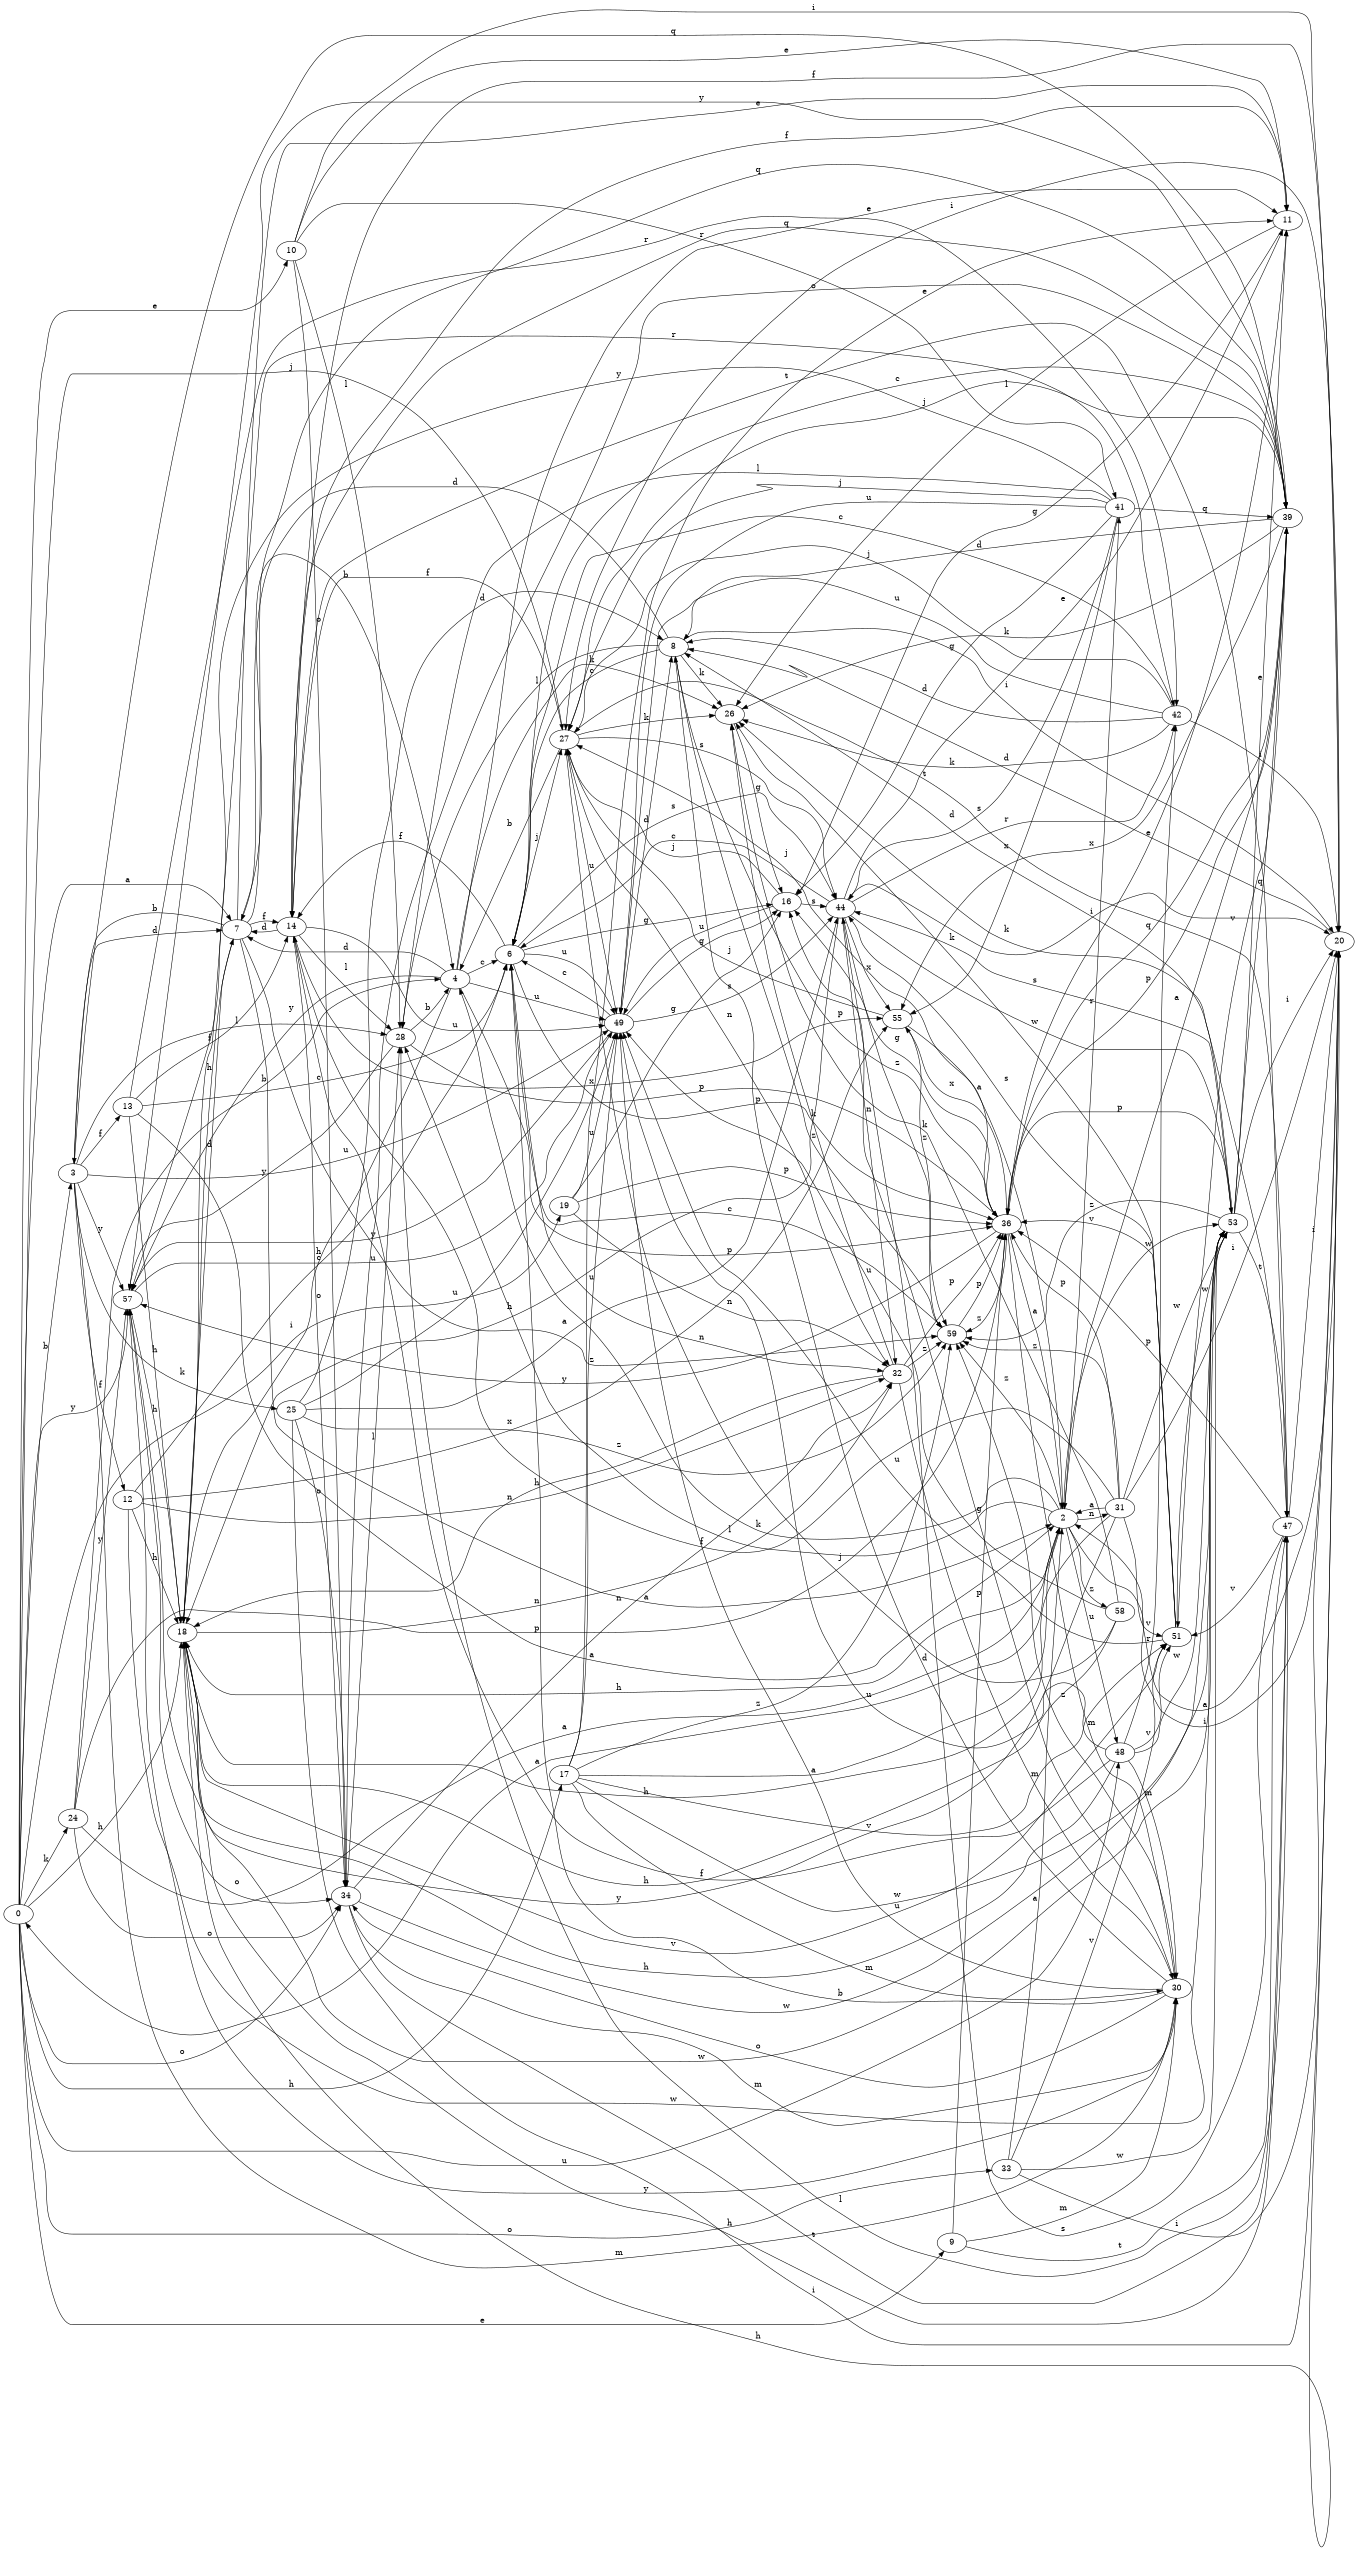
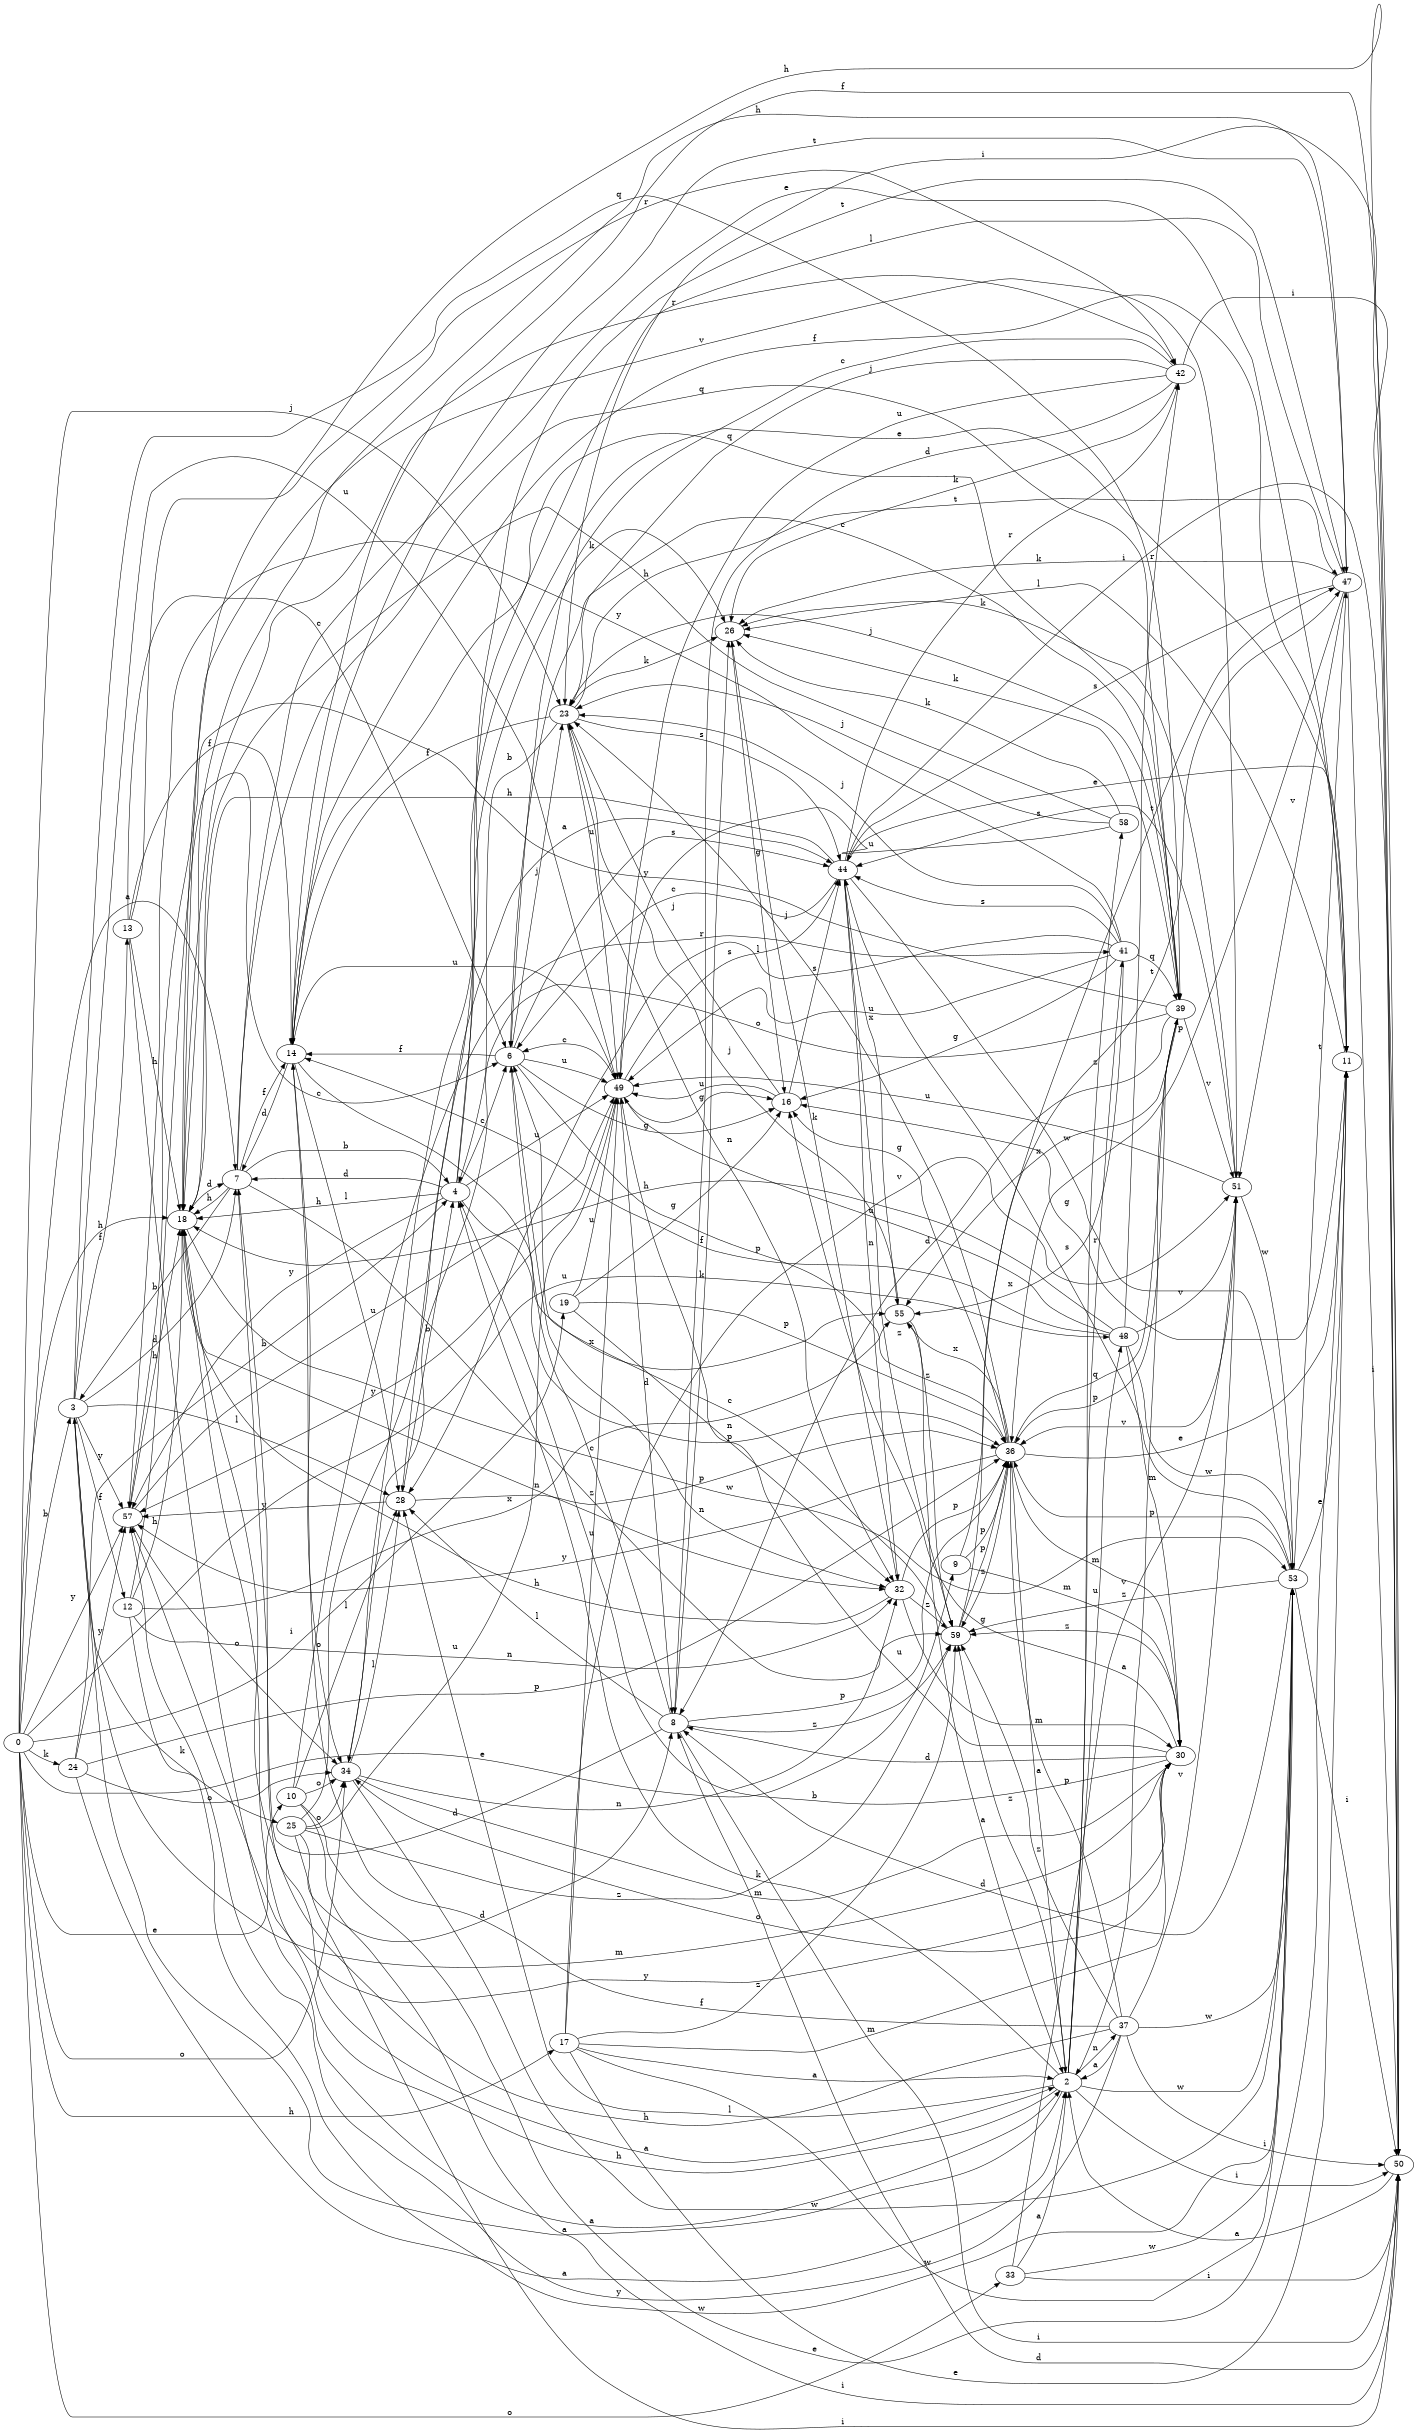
(564, 740) -> (564, 714)
(1261, 908) -> none
(1339, 942) -> (1399, 2165)
none -> (1057, 1070)
(1120, 1508) -> (1124, 2026)
(555, 1759) -> (311, 2158)
(548, 1781) -> (649, 1723)
